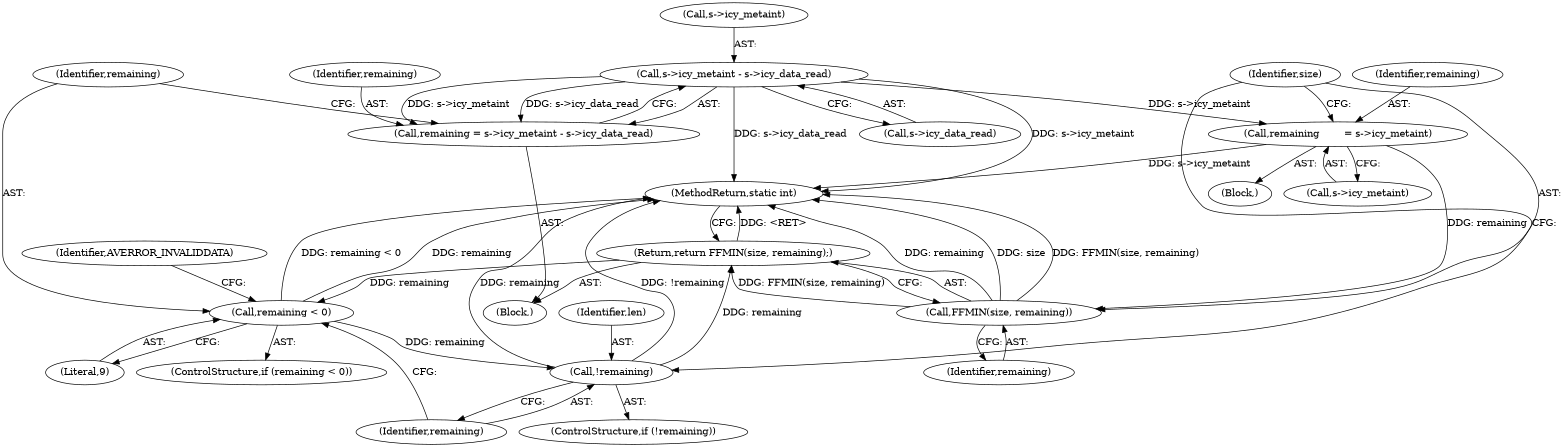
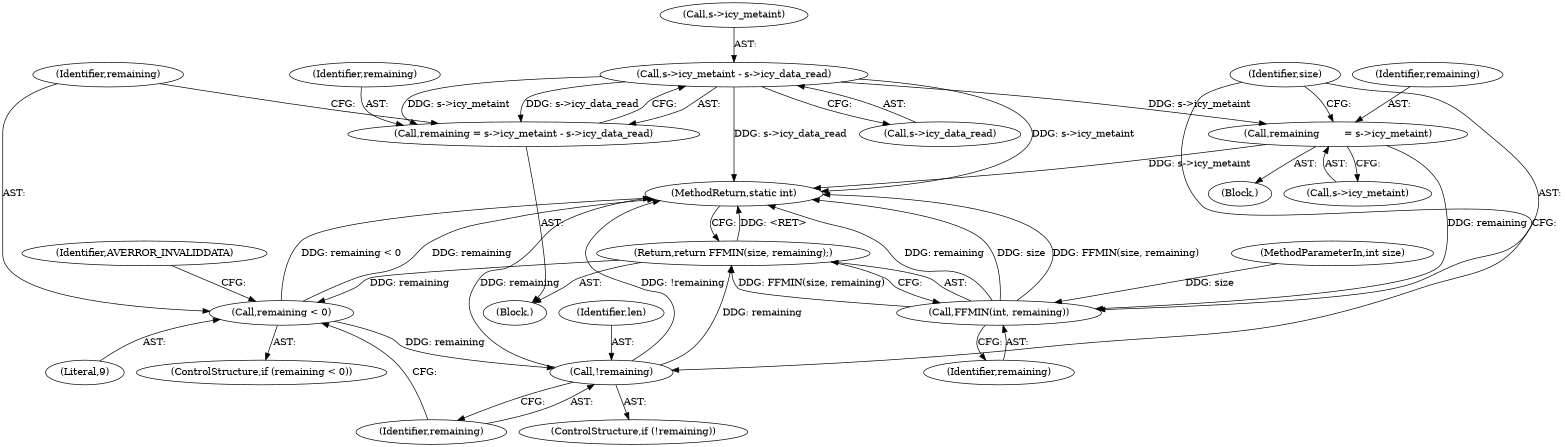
none -> (1332, 253)
(999, 313) -> (999, 313)
(183, 343) -> none
